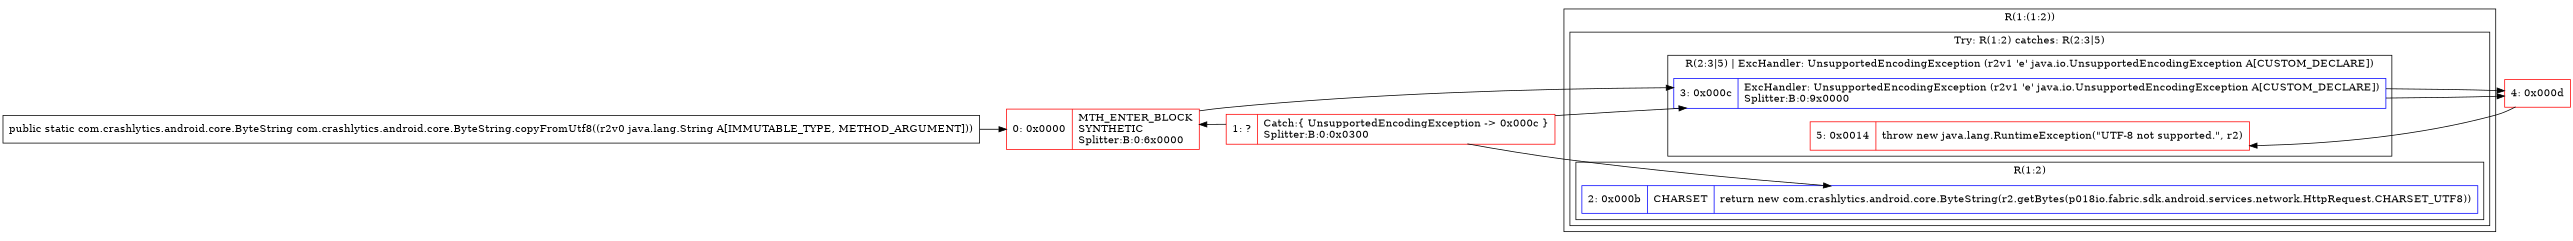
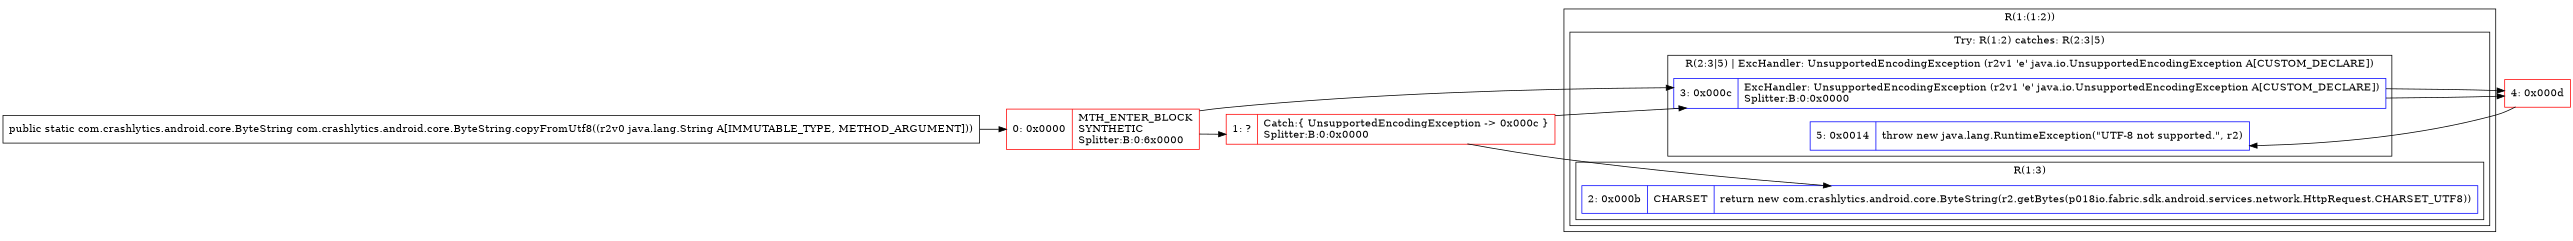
(1797, 99) -> (1797, 99)
(1216, 124) -> (1209, 134)
(1317, 134) -> (1317, 134)
(2030, 136) -> (2030, 136)
(2030, 171) -> (2030, 171)
